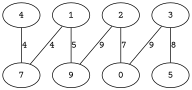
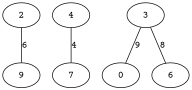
(71, 15) -> none
(102, 45) -> (25, 45)
(121, 45) -> none
(170, 75) -> (170, 75)
